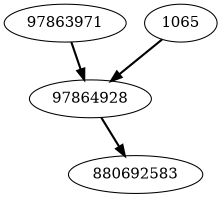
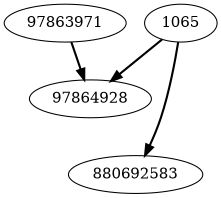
(110, 132) -> (167, 95)
